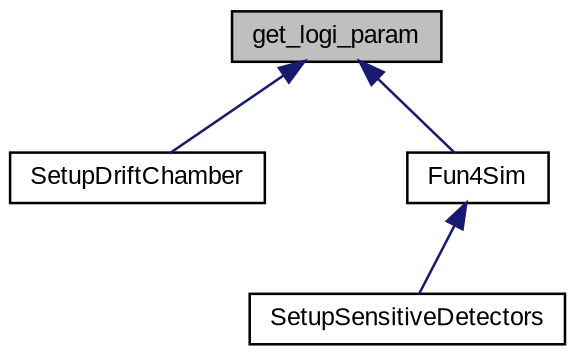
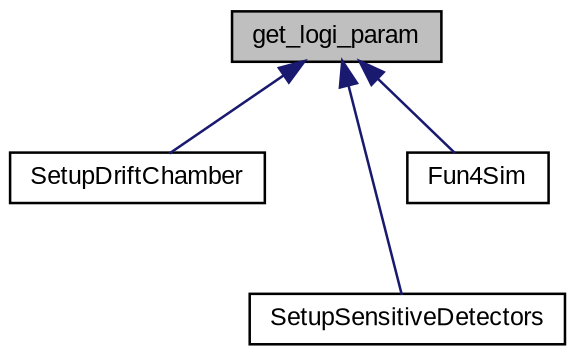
(437, 260) -> (375, 190)
